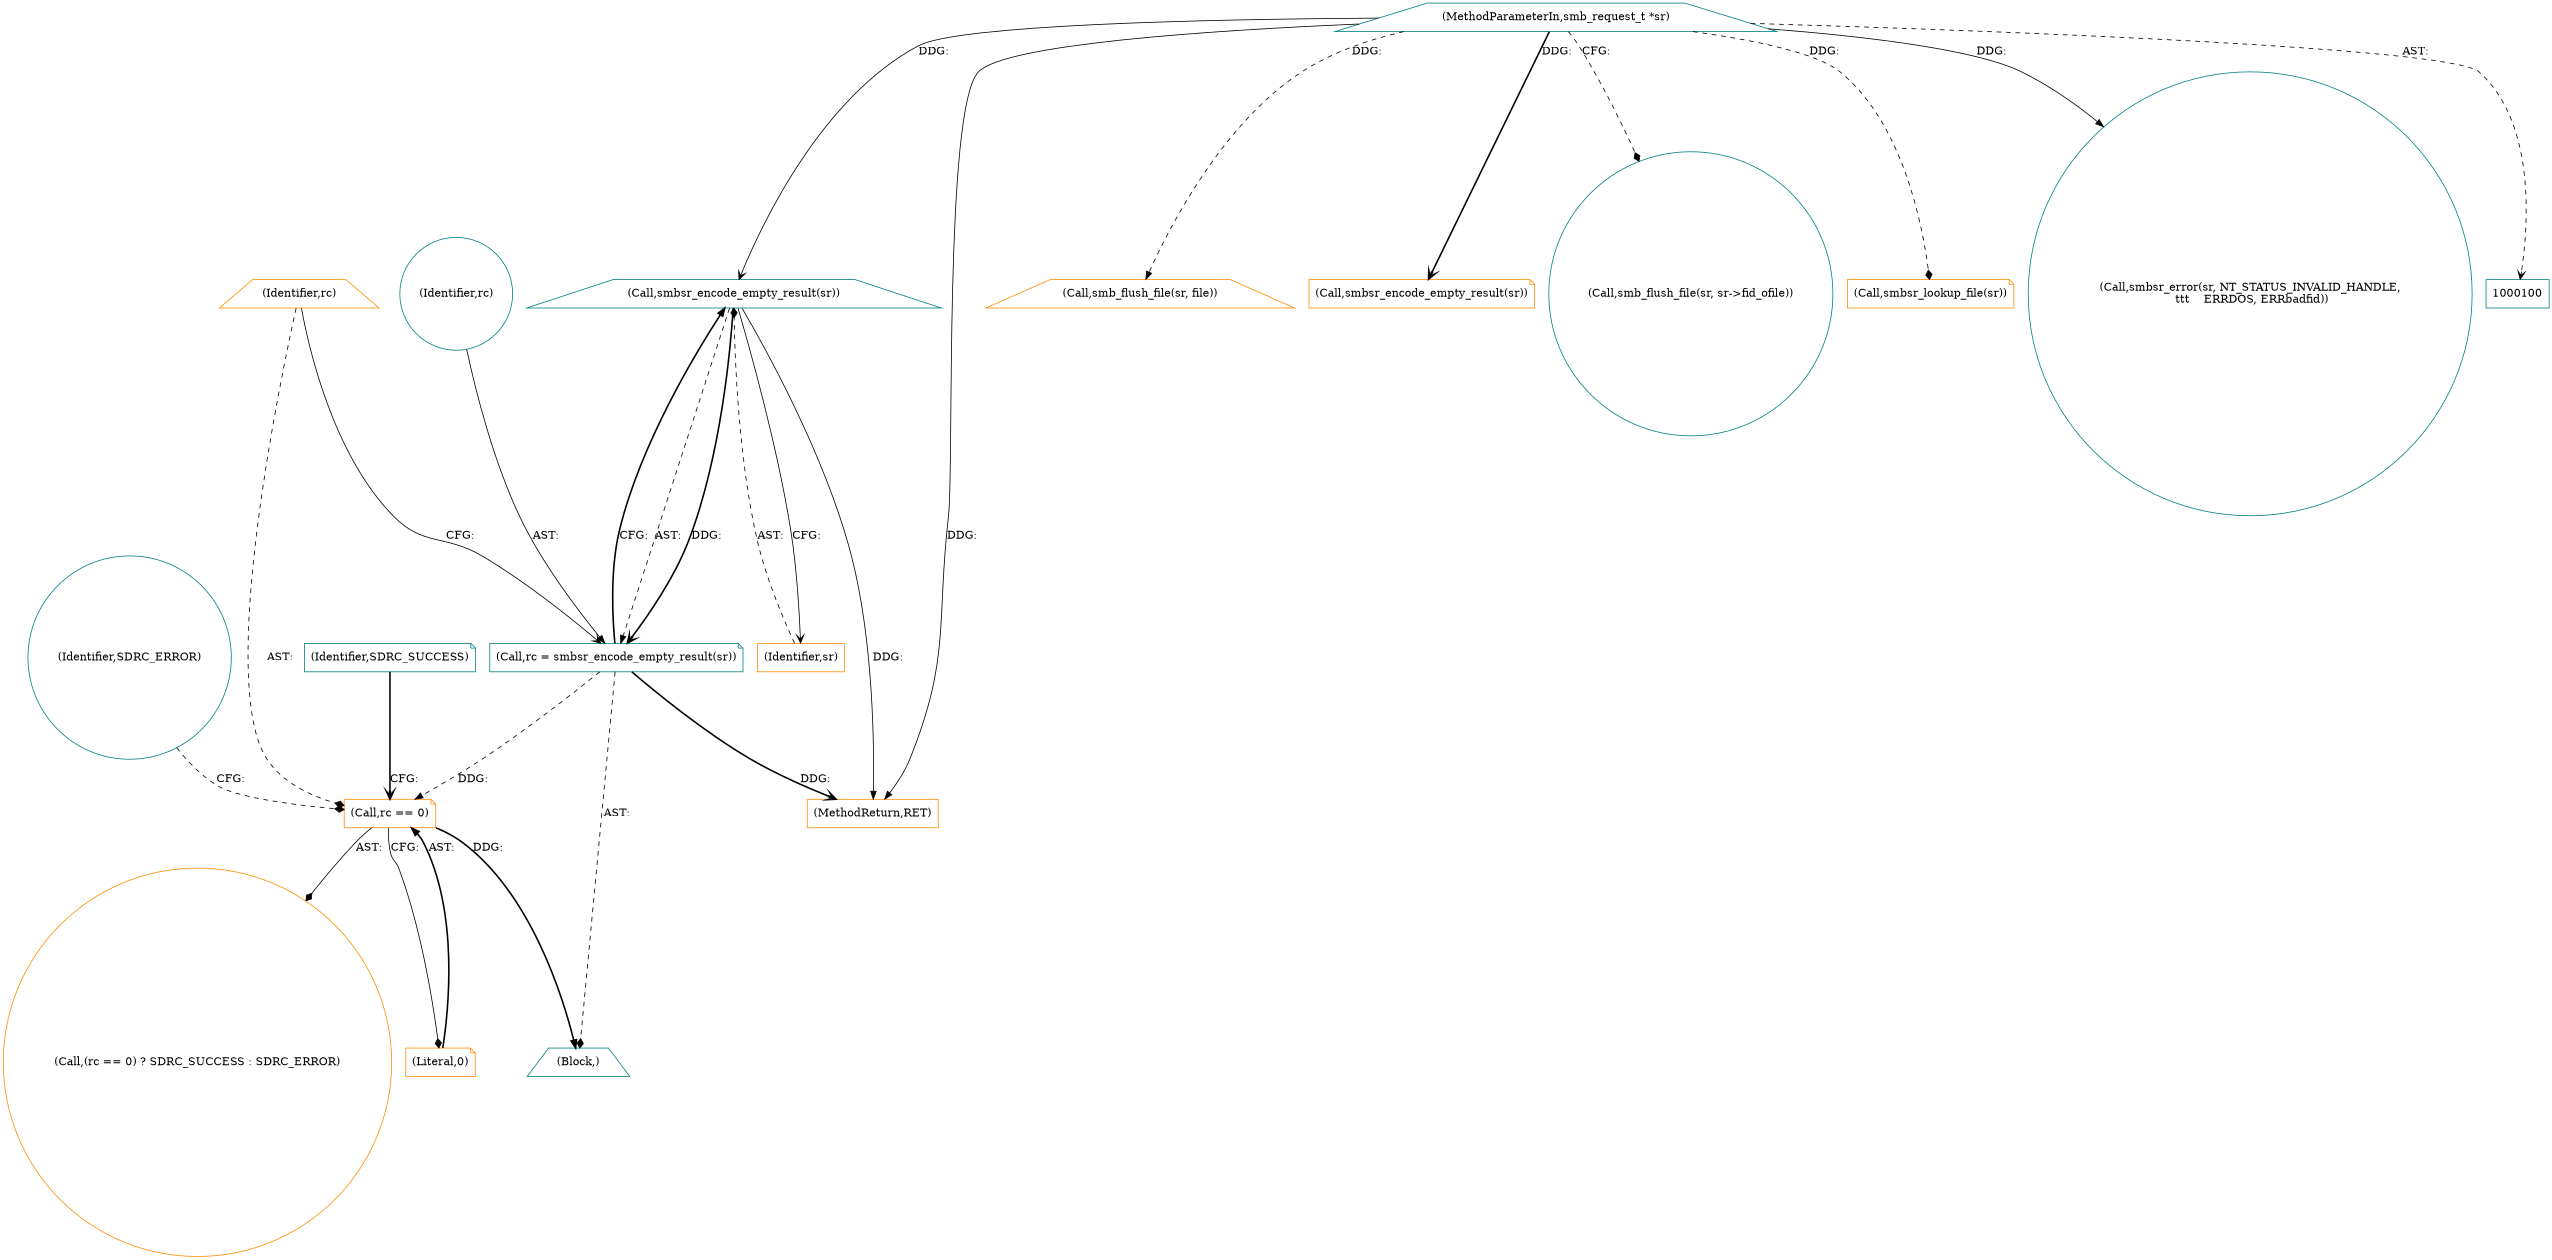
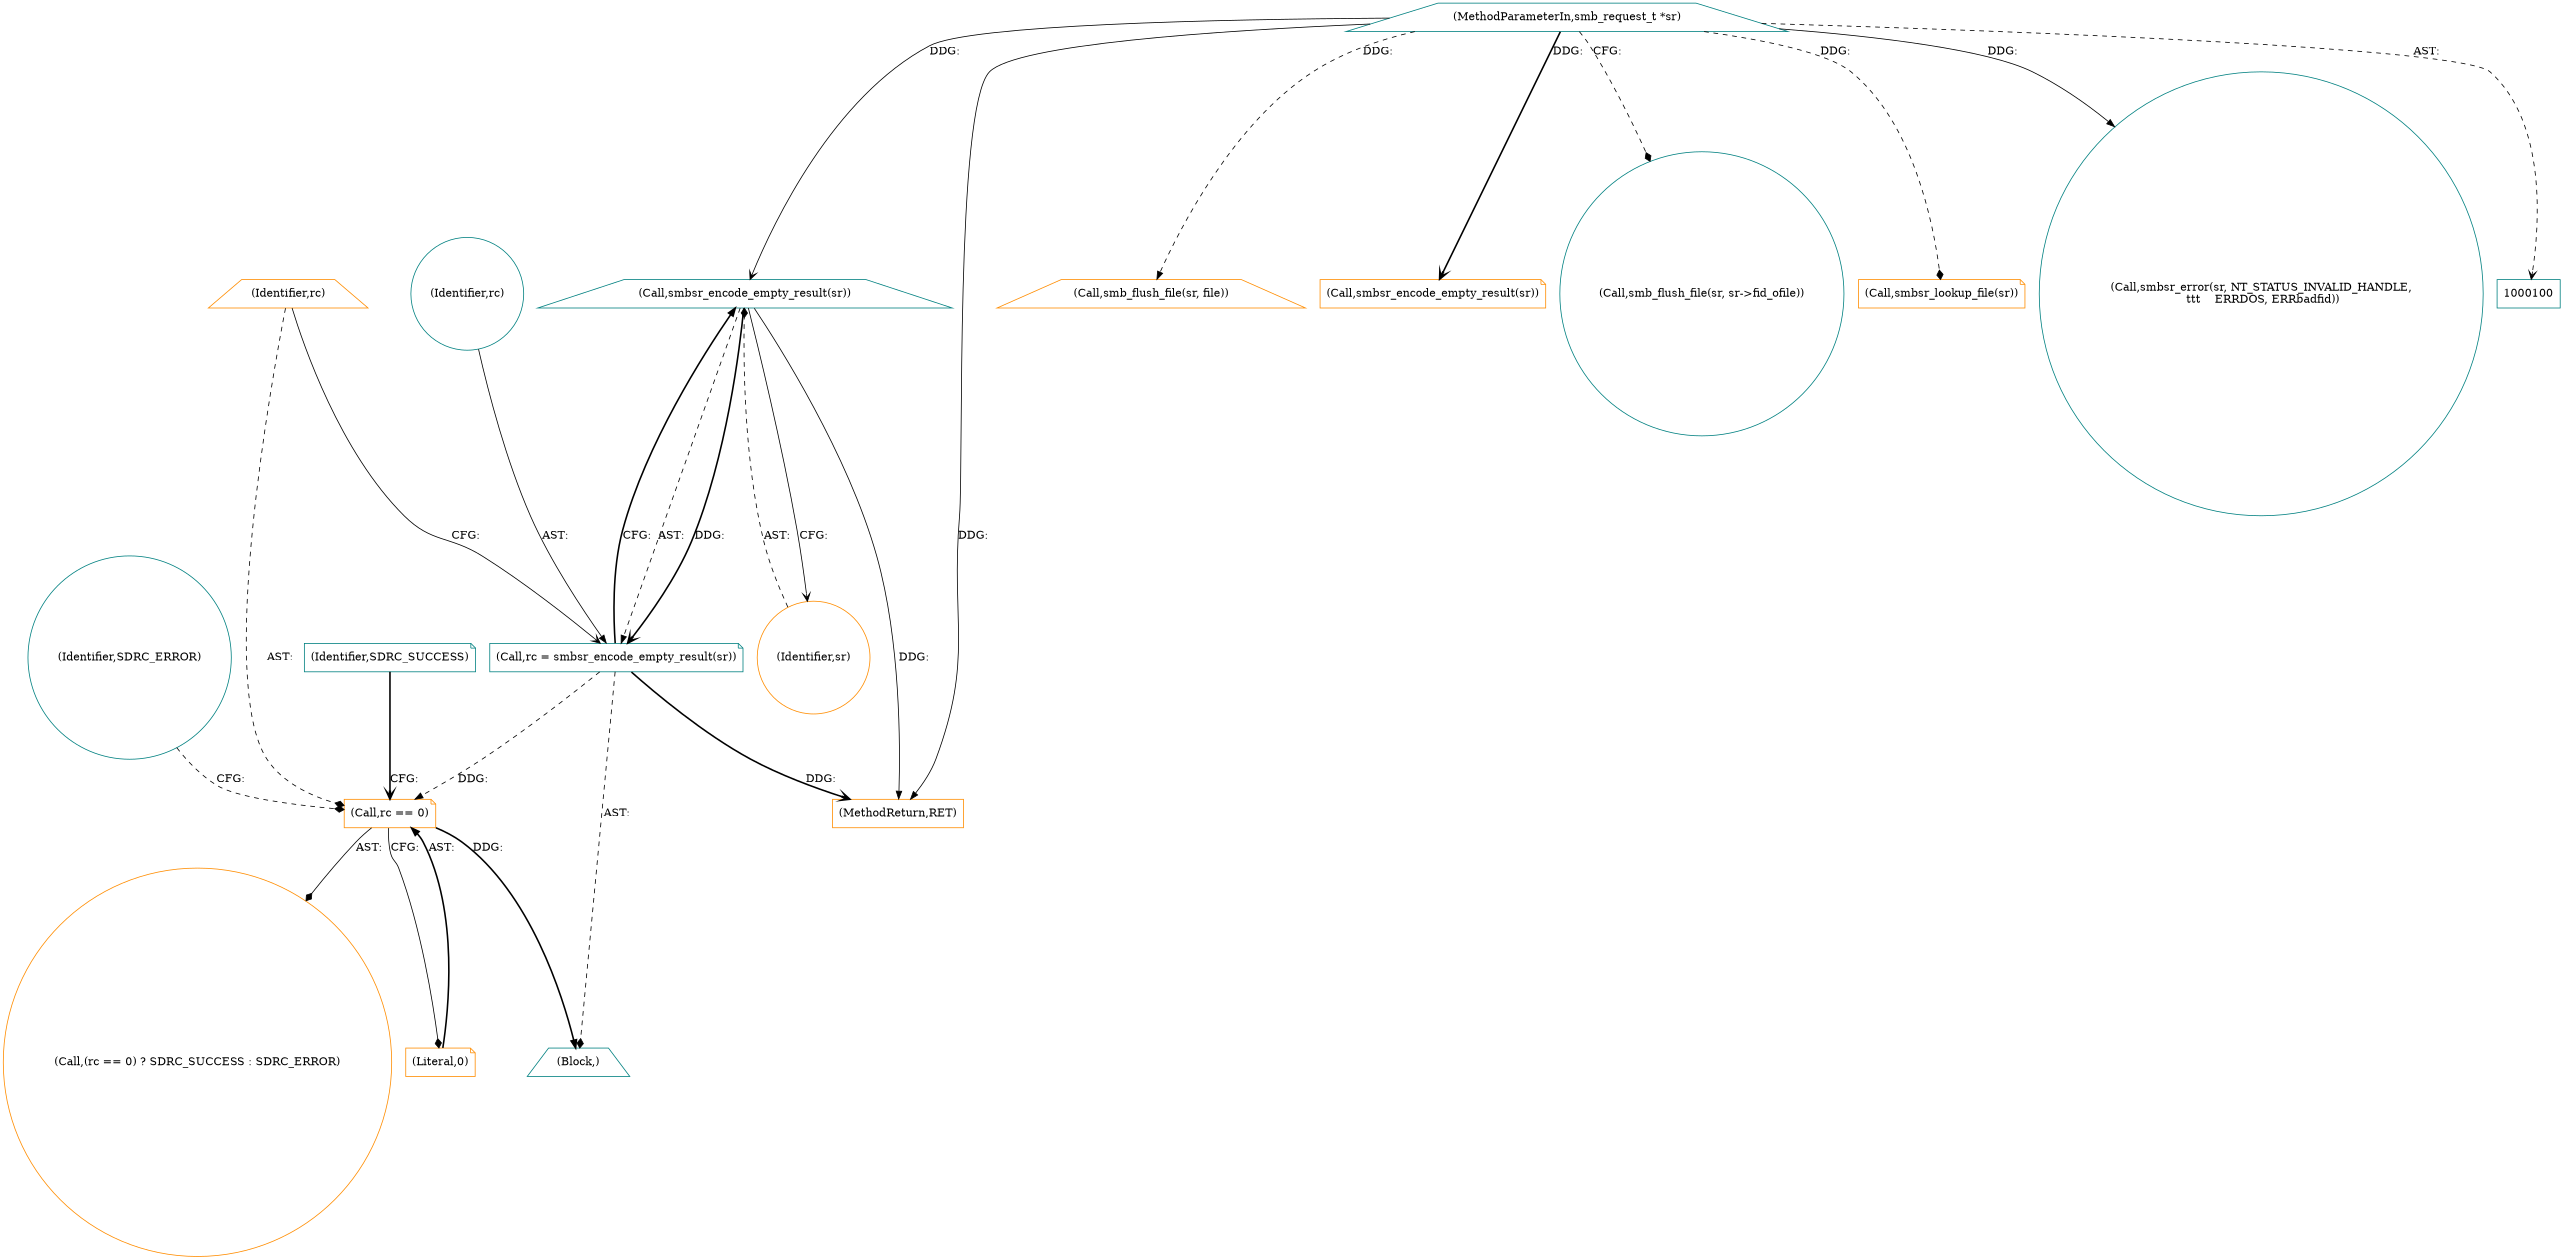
(801, 658) -> (814, 658)
